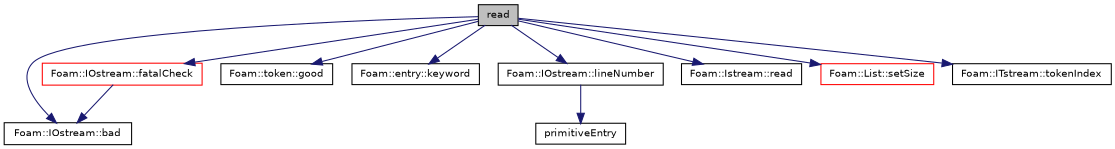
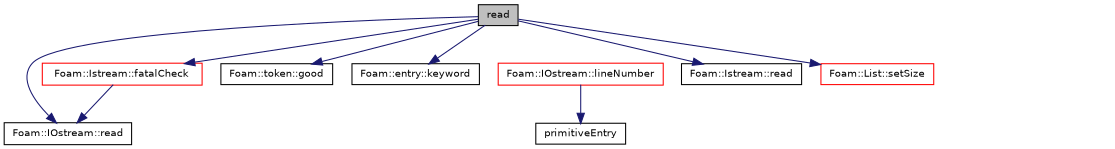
(535, 41) -> none
(122, 74) -> (122, 74)
(581, 74) -> (581, 74)
(1032, 74) -> none
(68, 134) -> (68, 134)
